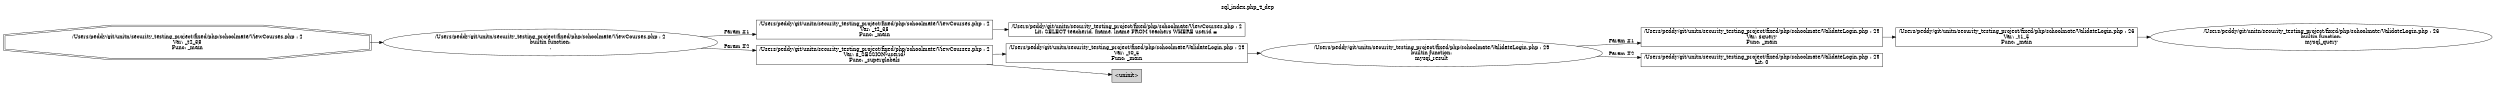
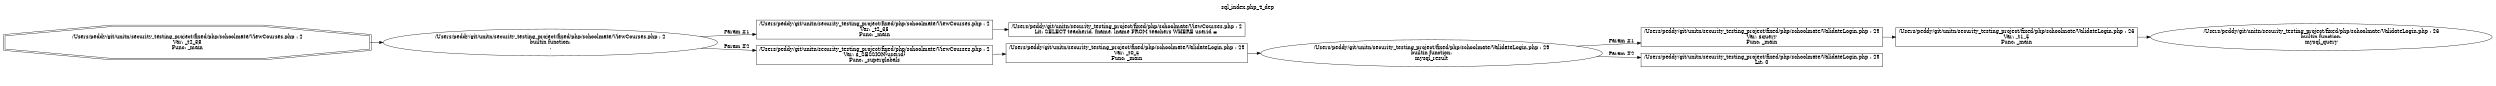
(1127, 76) -> none
